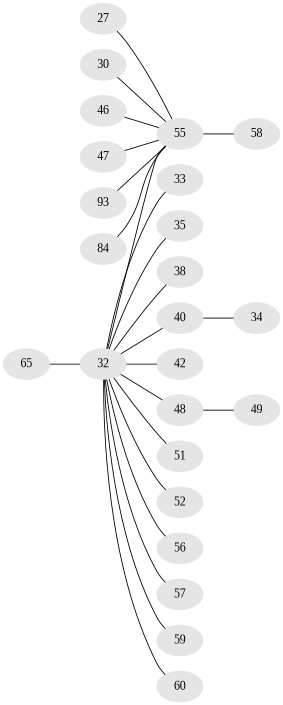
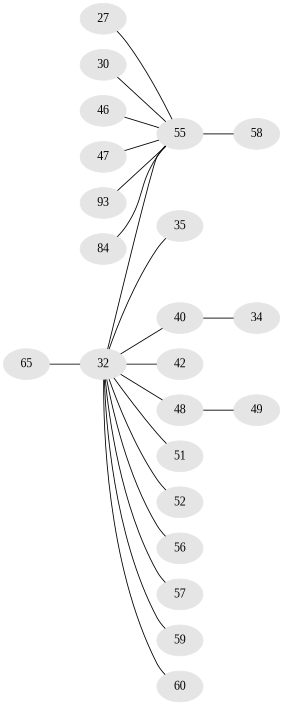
(180, 180) -> none
(180, 272) -> none
